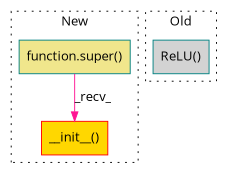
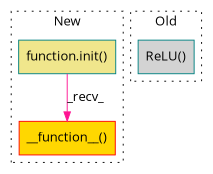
(75, 57) -> (67, 57)
(75, 138) -> (67, 138)
